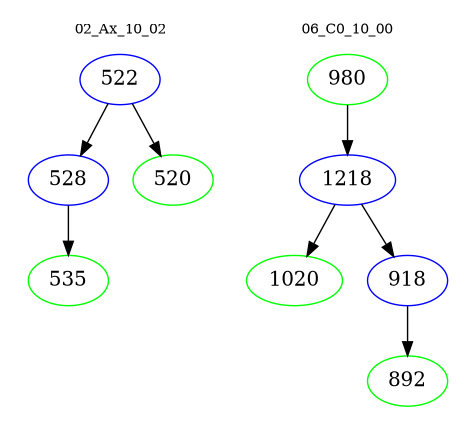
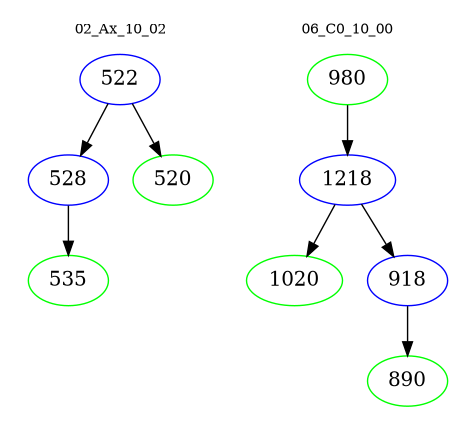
(408, 381) -> (408, 381)
